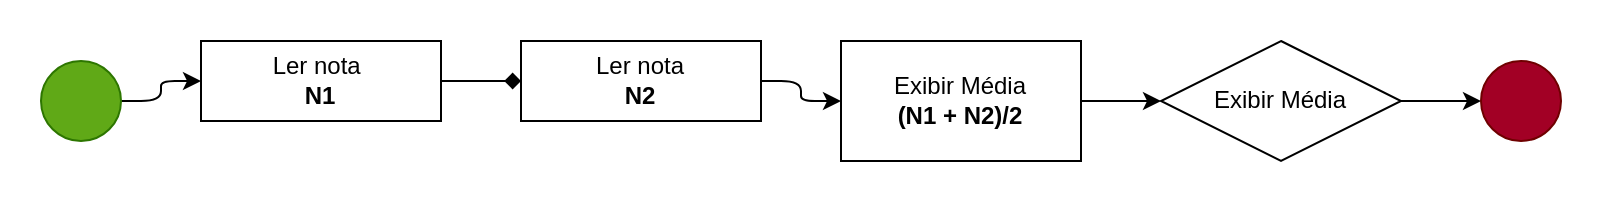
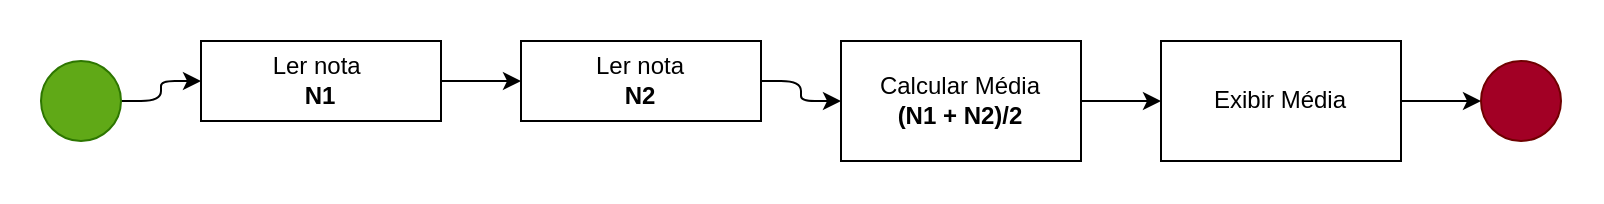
(505, 81) -> (506, 81)
(961, 101) -> (961, 101)
(1281, 101) -> (1281, 101)
